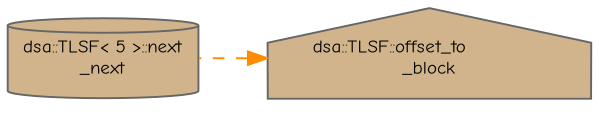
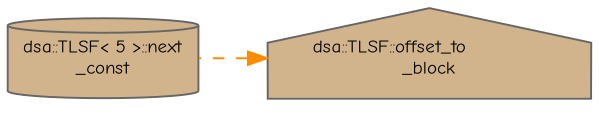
(103, 58) -> (103, 58)
